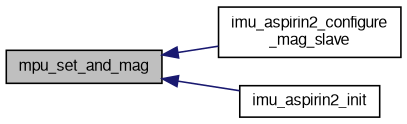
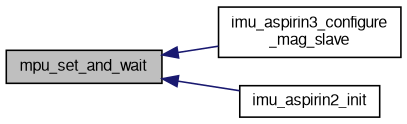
(310, 32) -> (310, 32)
(84, 67) -> (84, 67)
